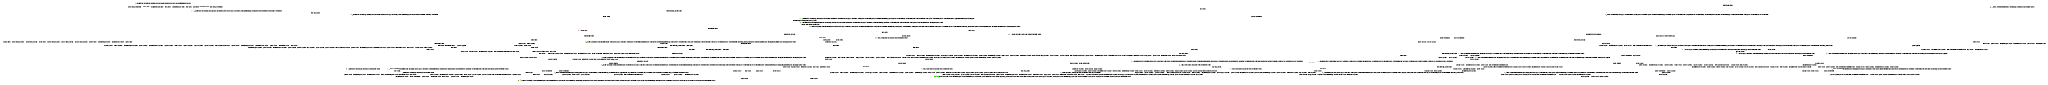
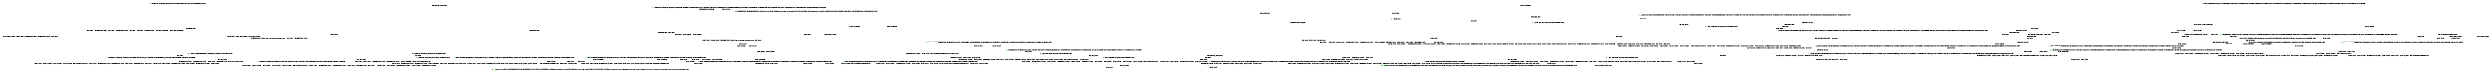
none -> (337, 60)
